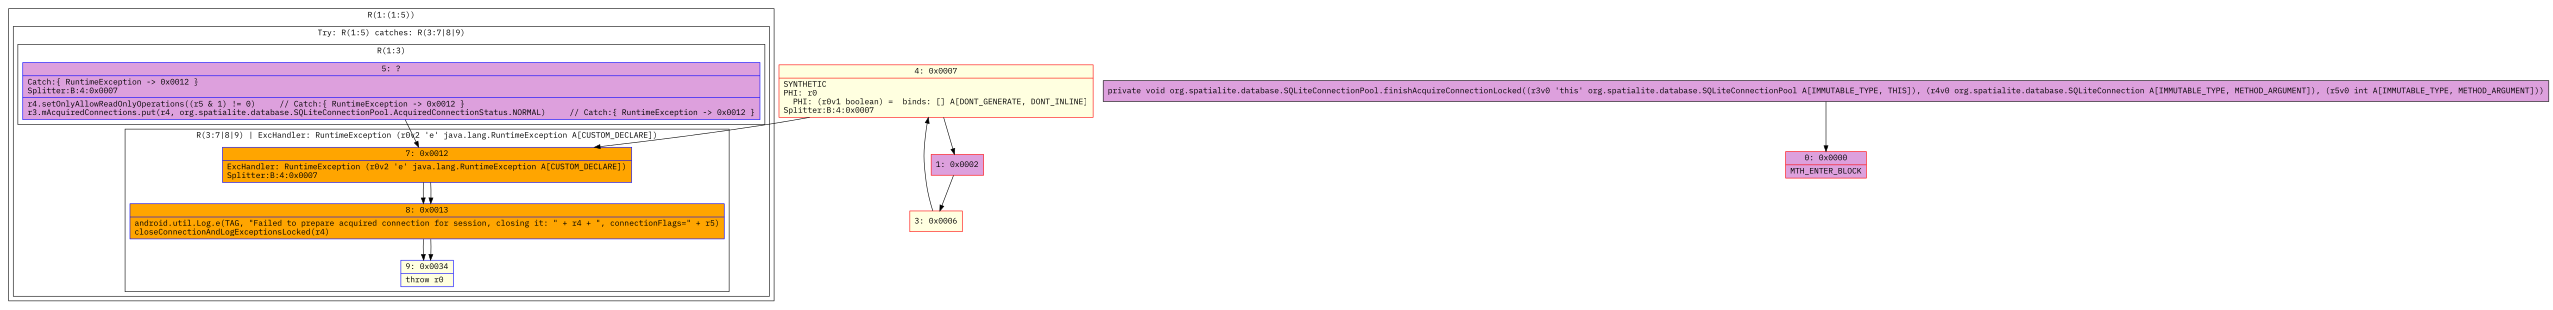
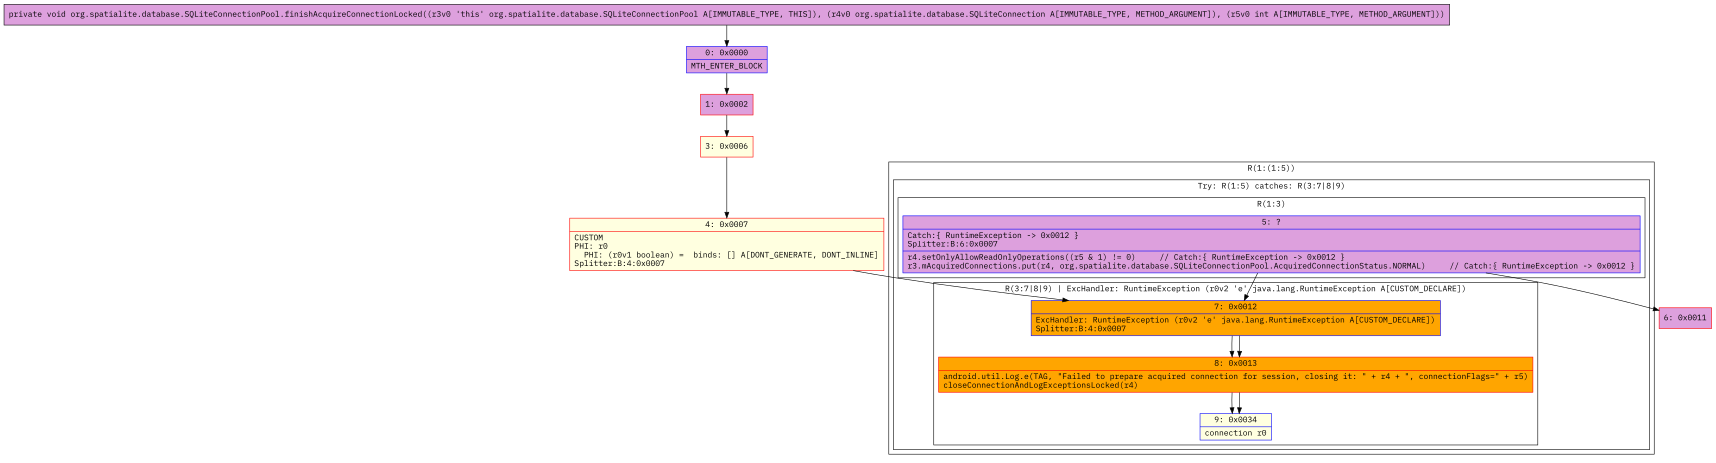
(805, 84) -> (589, 238)
(73, 91) -> (953, 244)
(948, 133) -> (727, 81)
(1826, 165) -> (727, 60)
(427, 221) -> (1236, 375)
(425, 280) -> (1236, 433)
none -> (1685, 318)
